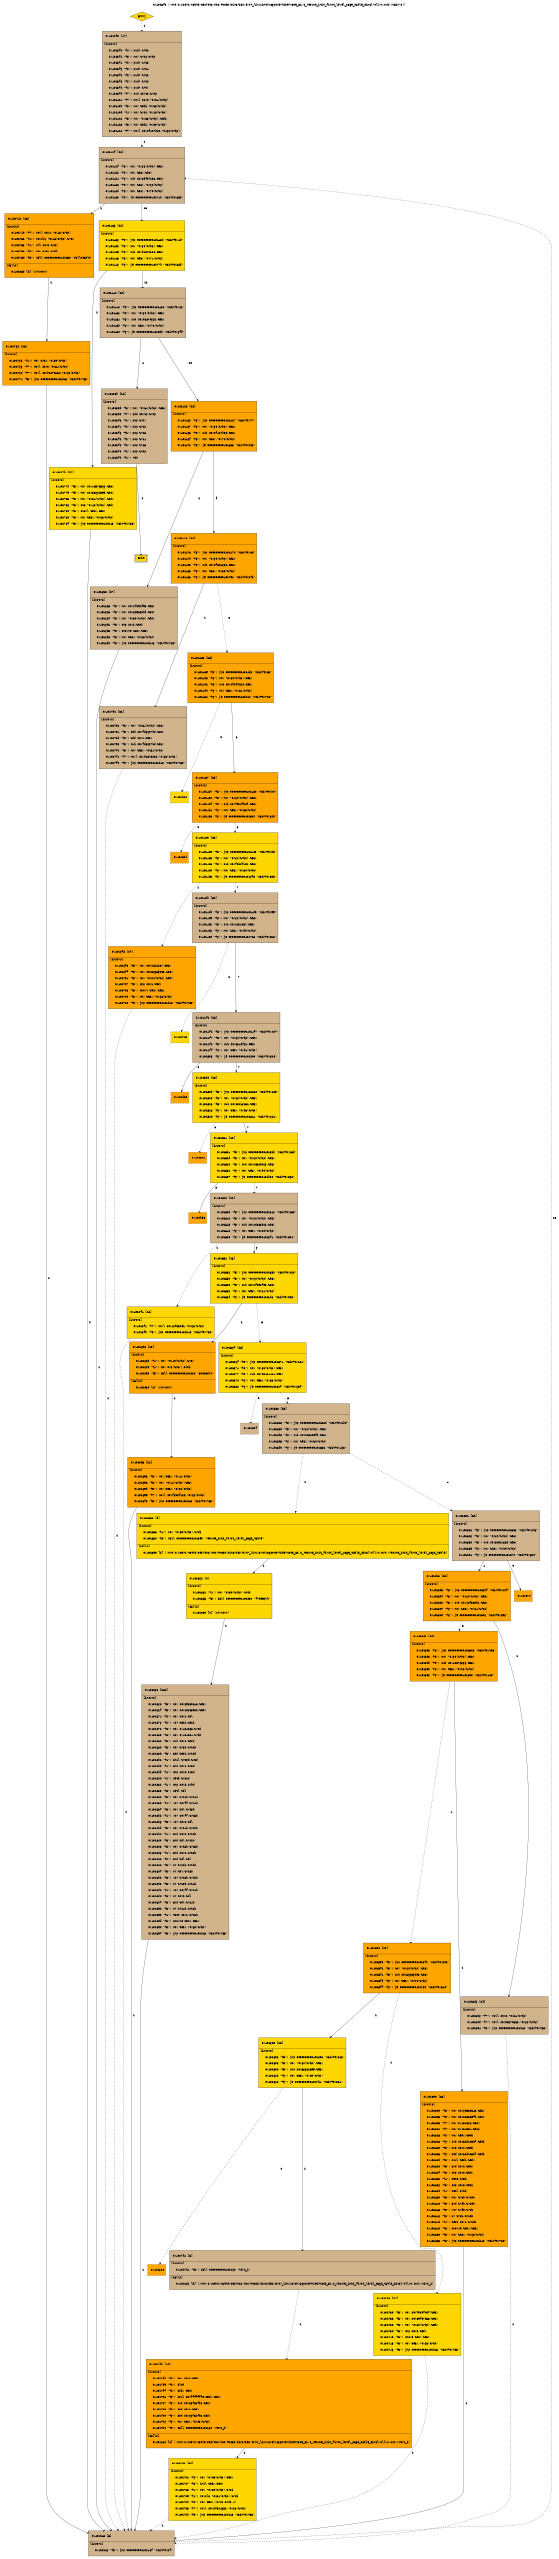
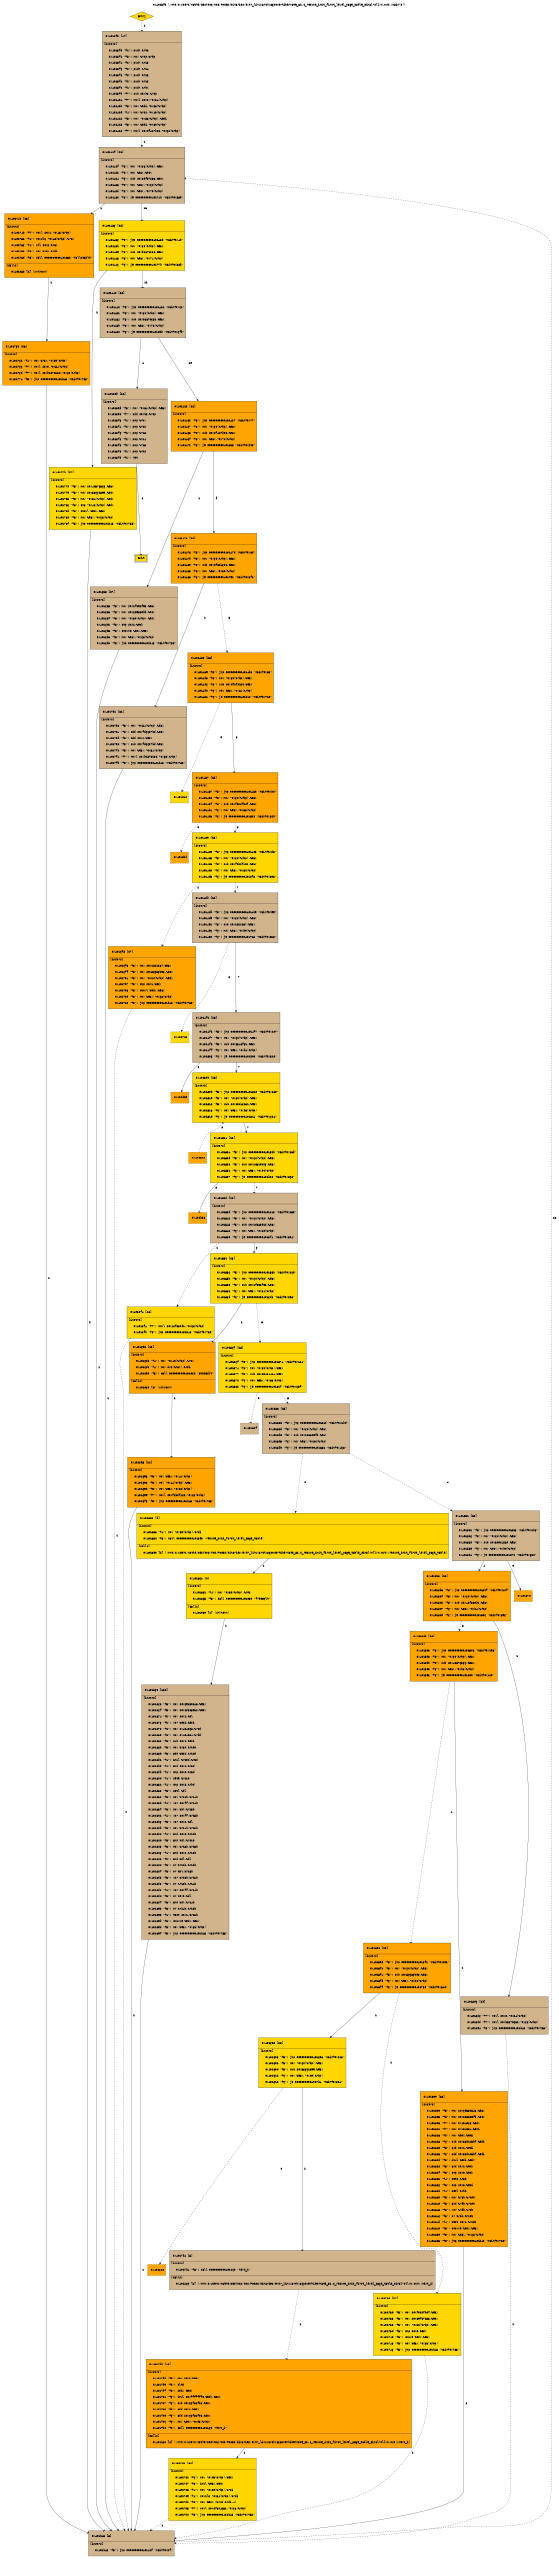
(207, 1136) -> (207, 1135)
(106, 1649) -> (106, 1649)
